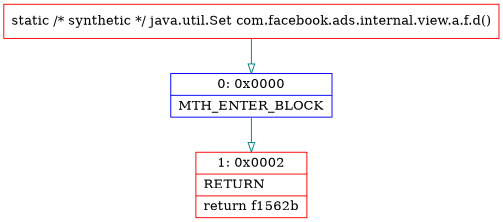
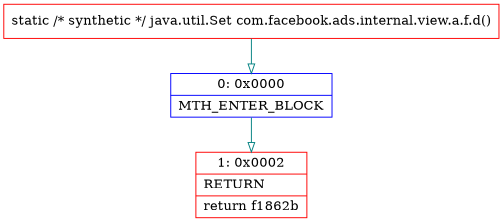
(251, 206) -> (251, 206)
